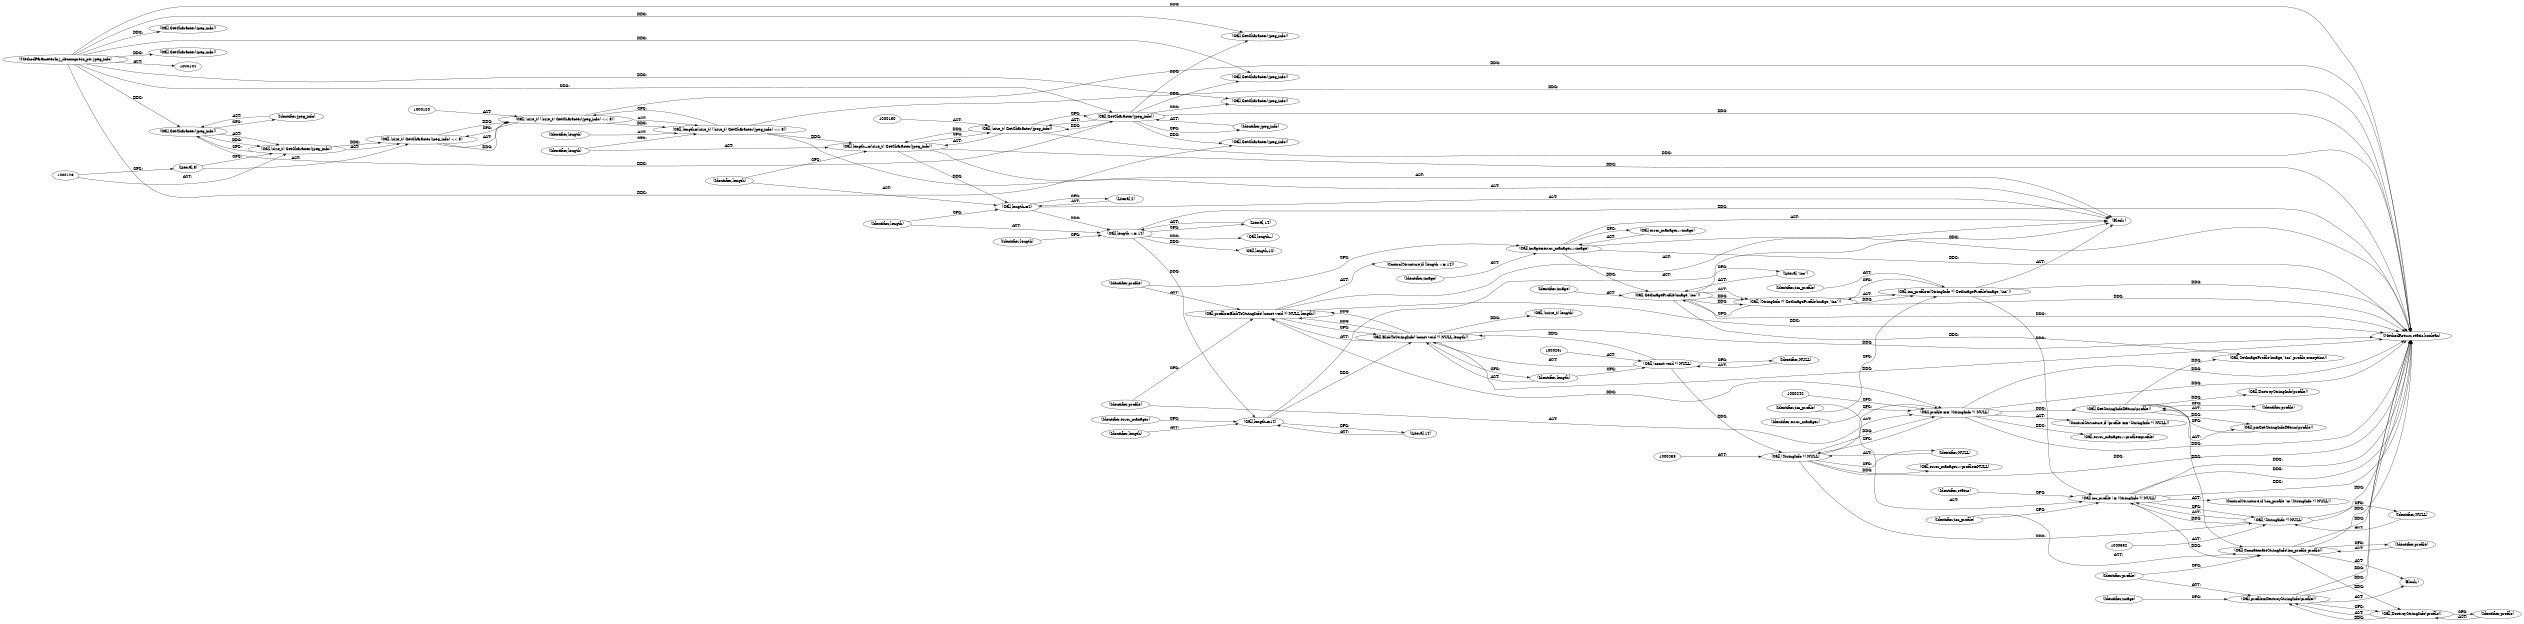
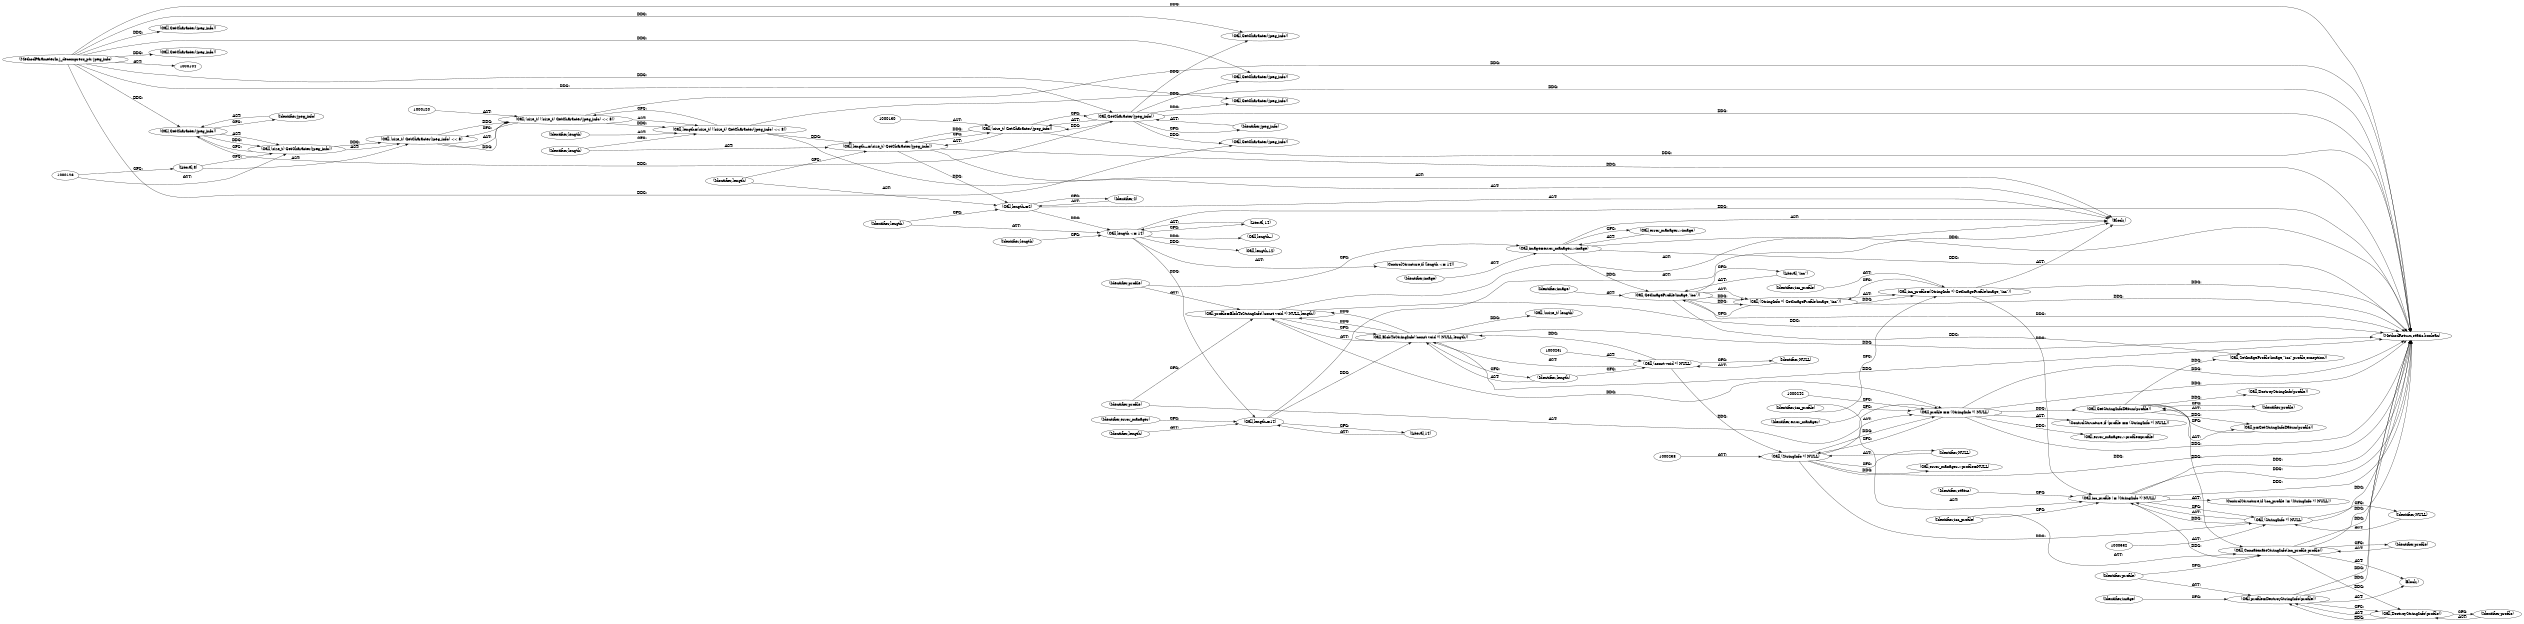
(1126, 199) -> (1126, 199)
(1328, 292) -> (1251, 268)
